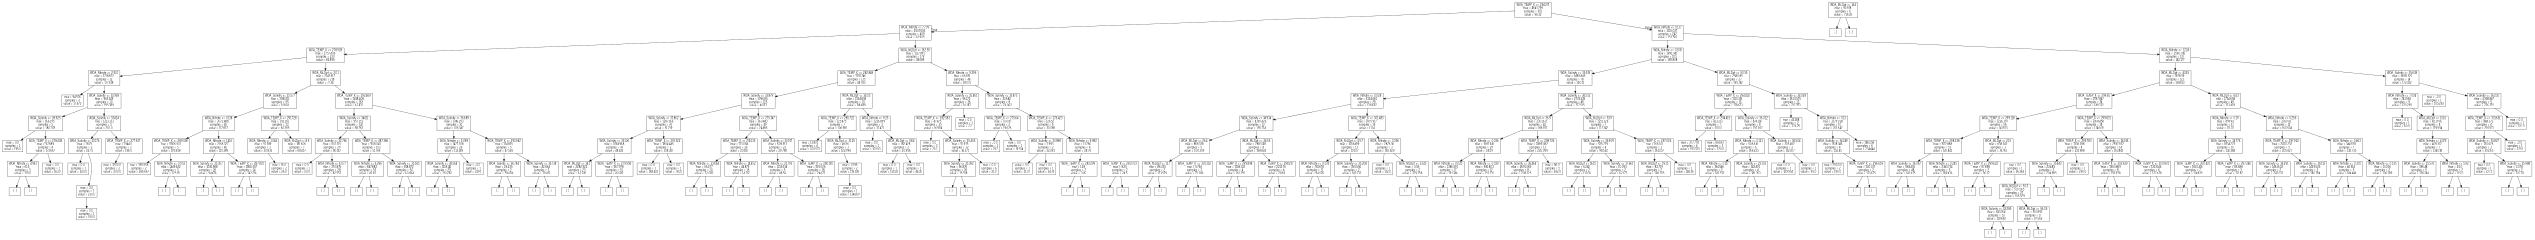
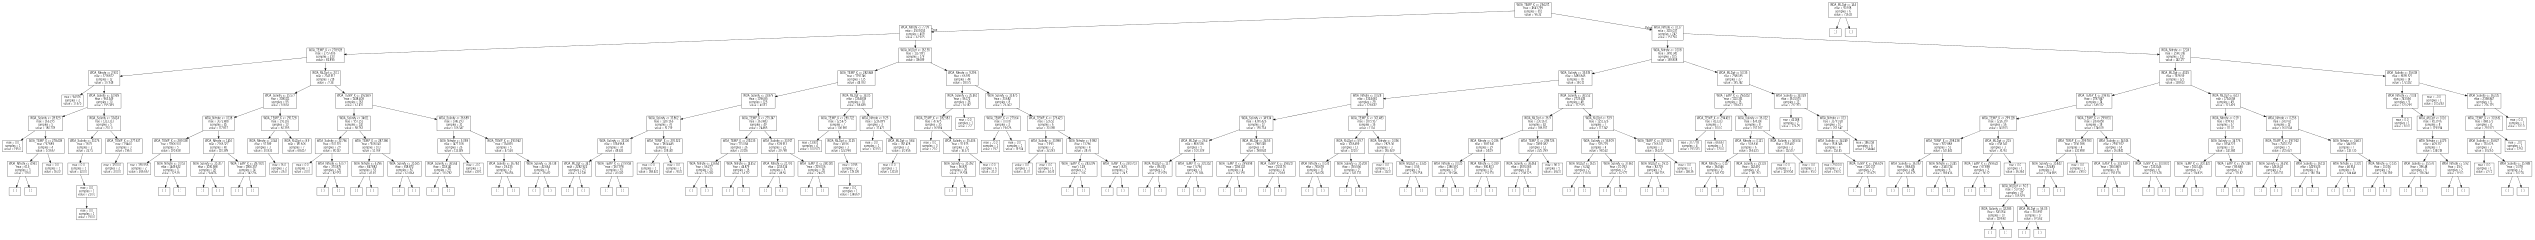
none -> (1194, 156)
none -> (1100, 157)
none -> (2007, 157)
(92, 168) -> (82, 179)
(914, 169) -> none
